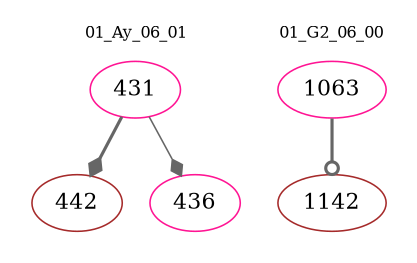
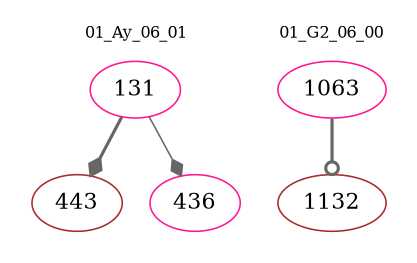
(135, 90) -> (135, 90)
(77, 203) -> (77, 203)
(332, 203) -> (332, 203)
